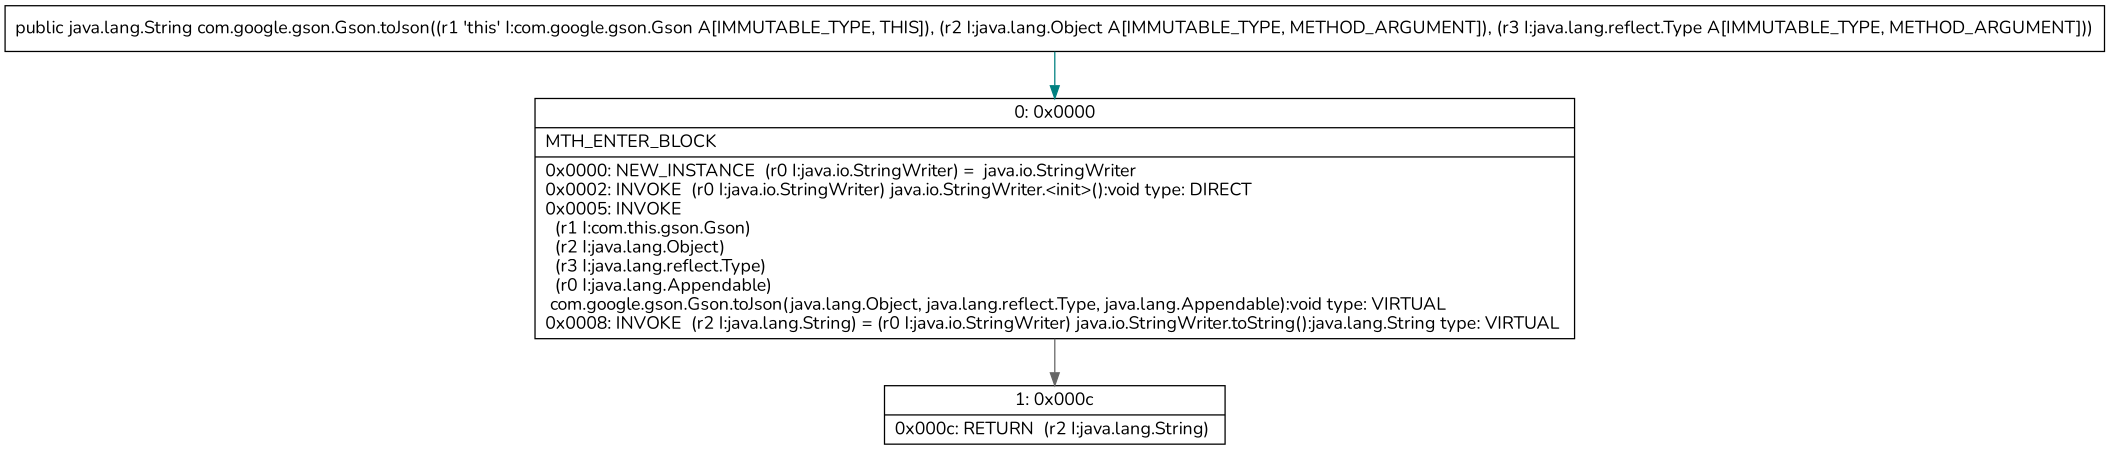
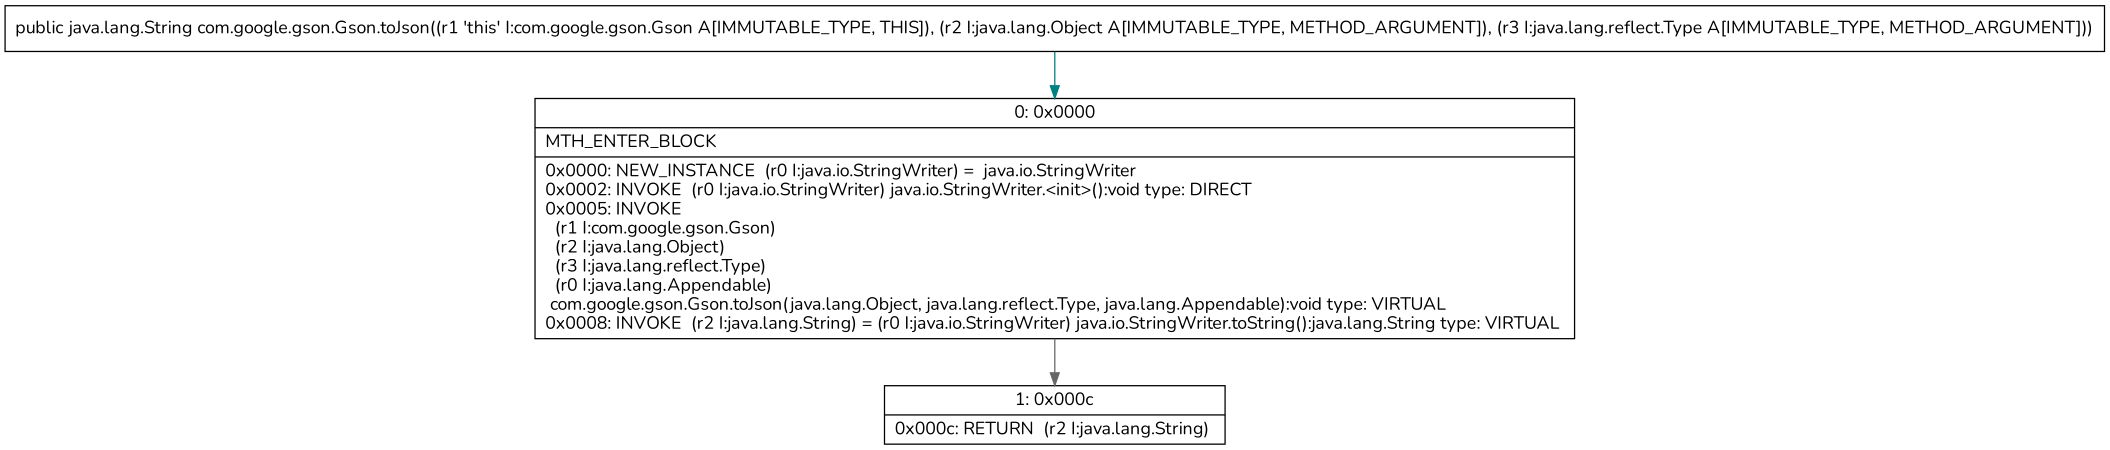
(649, 228) -> (661, 228)
